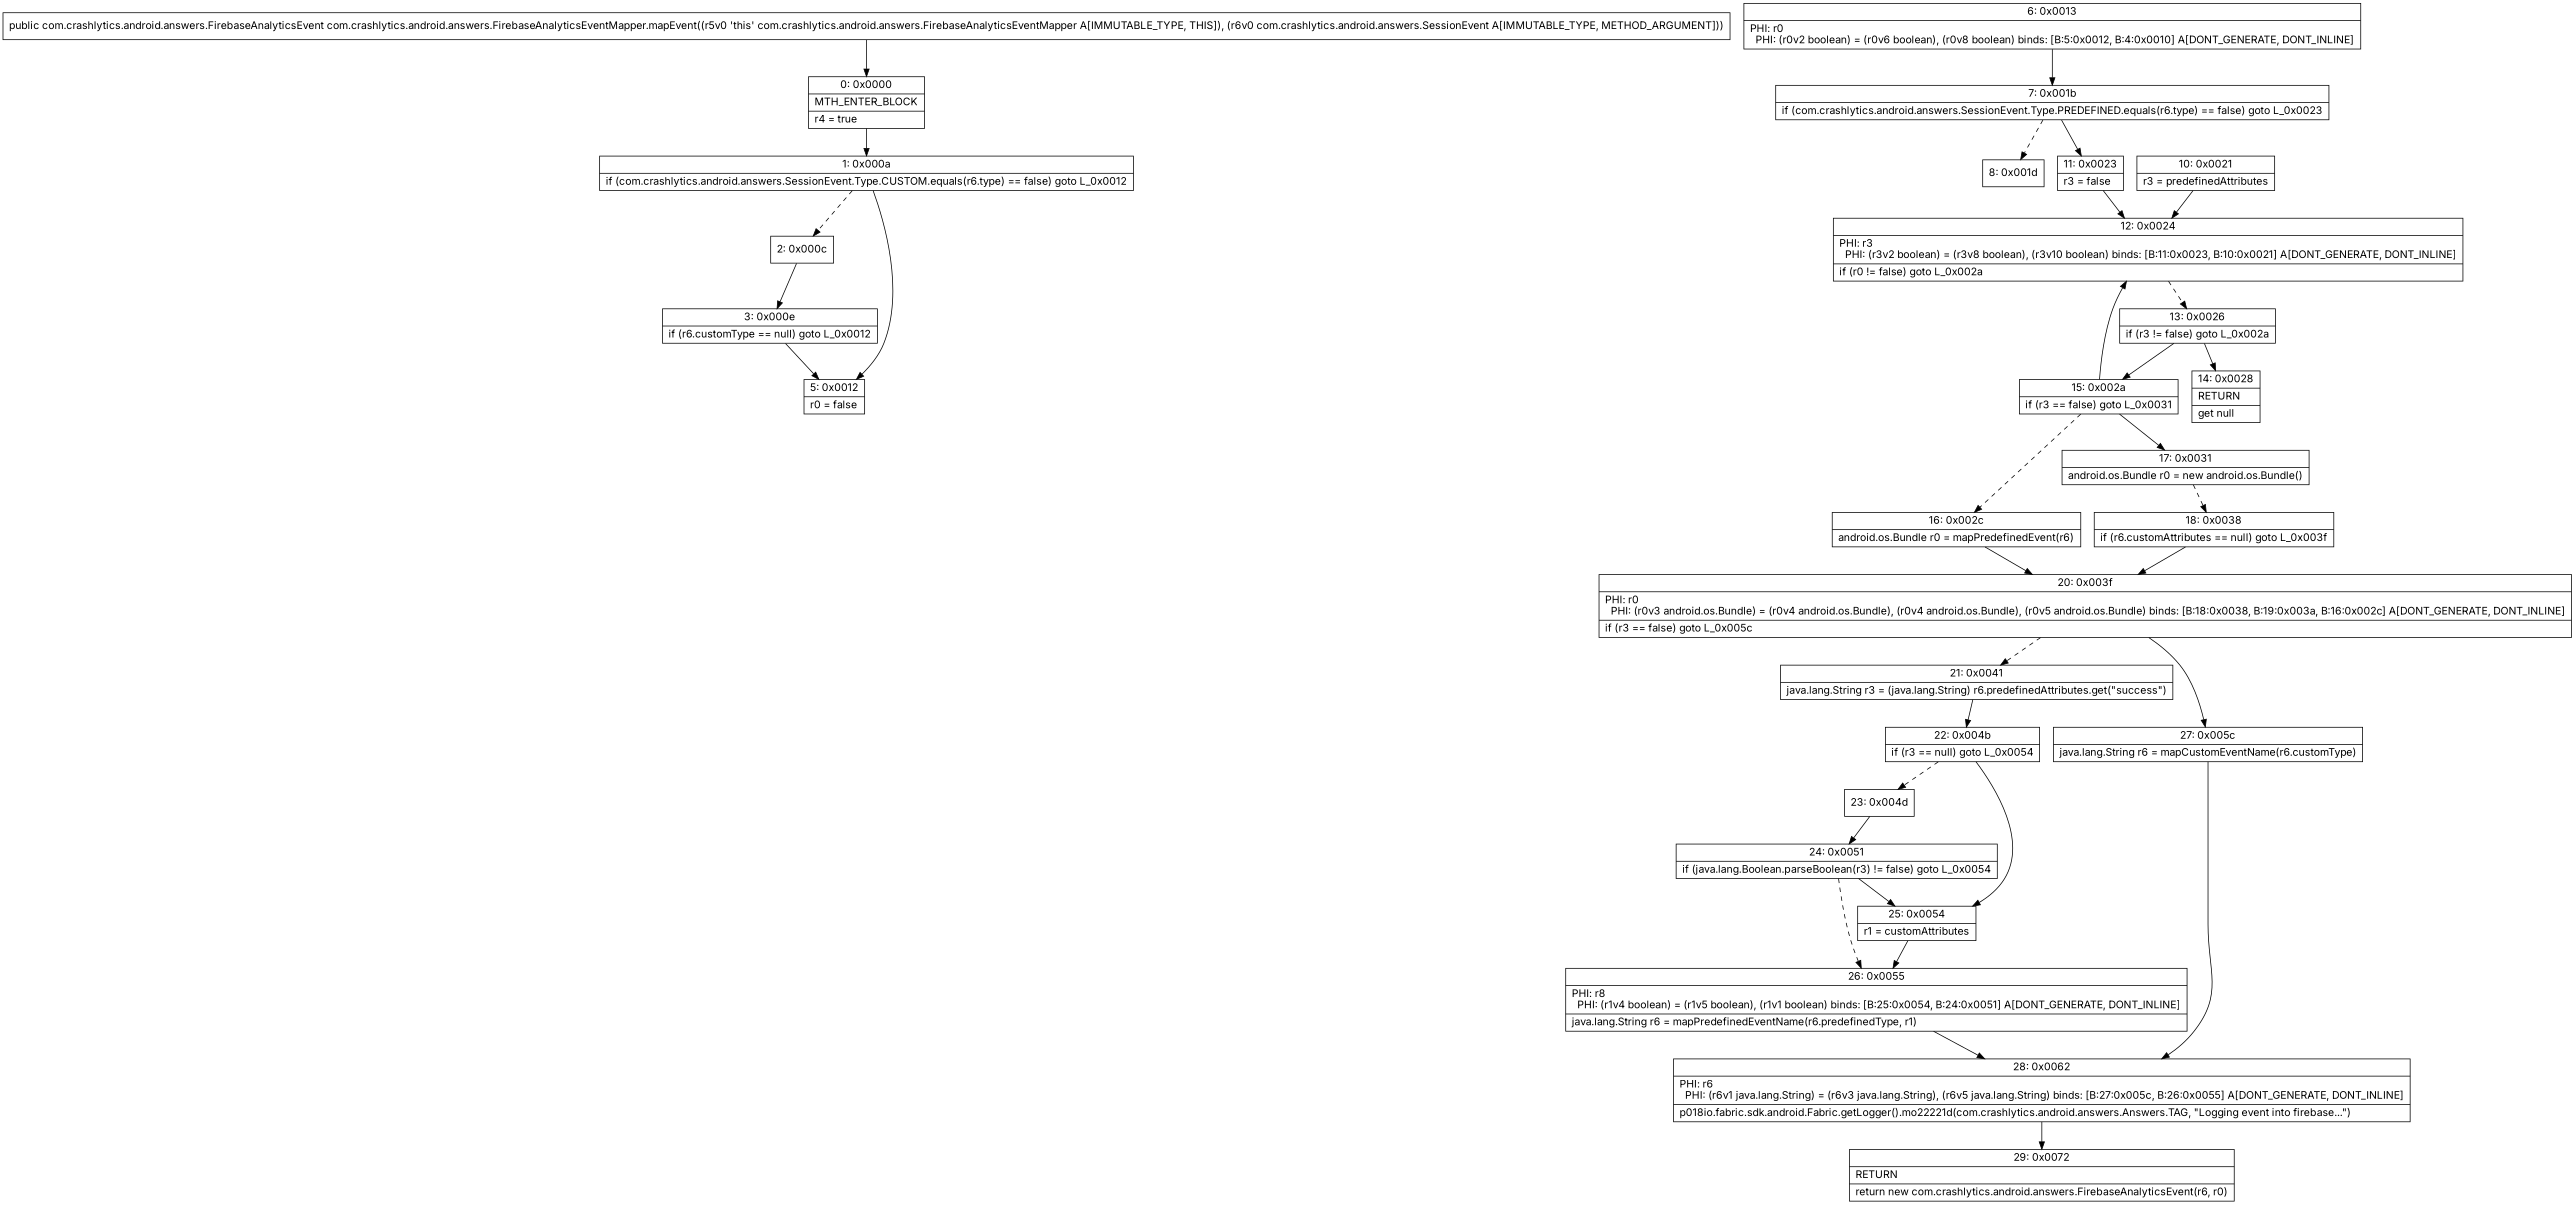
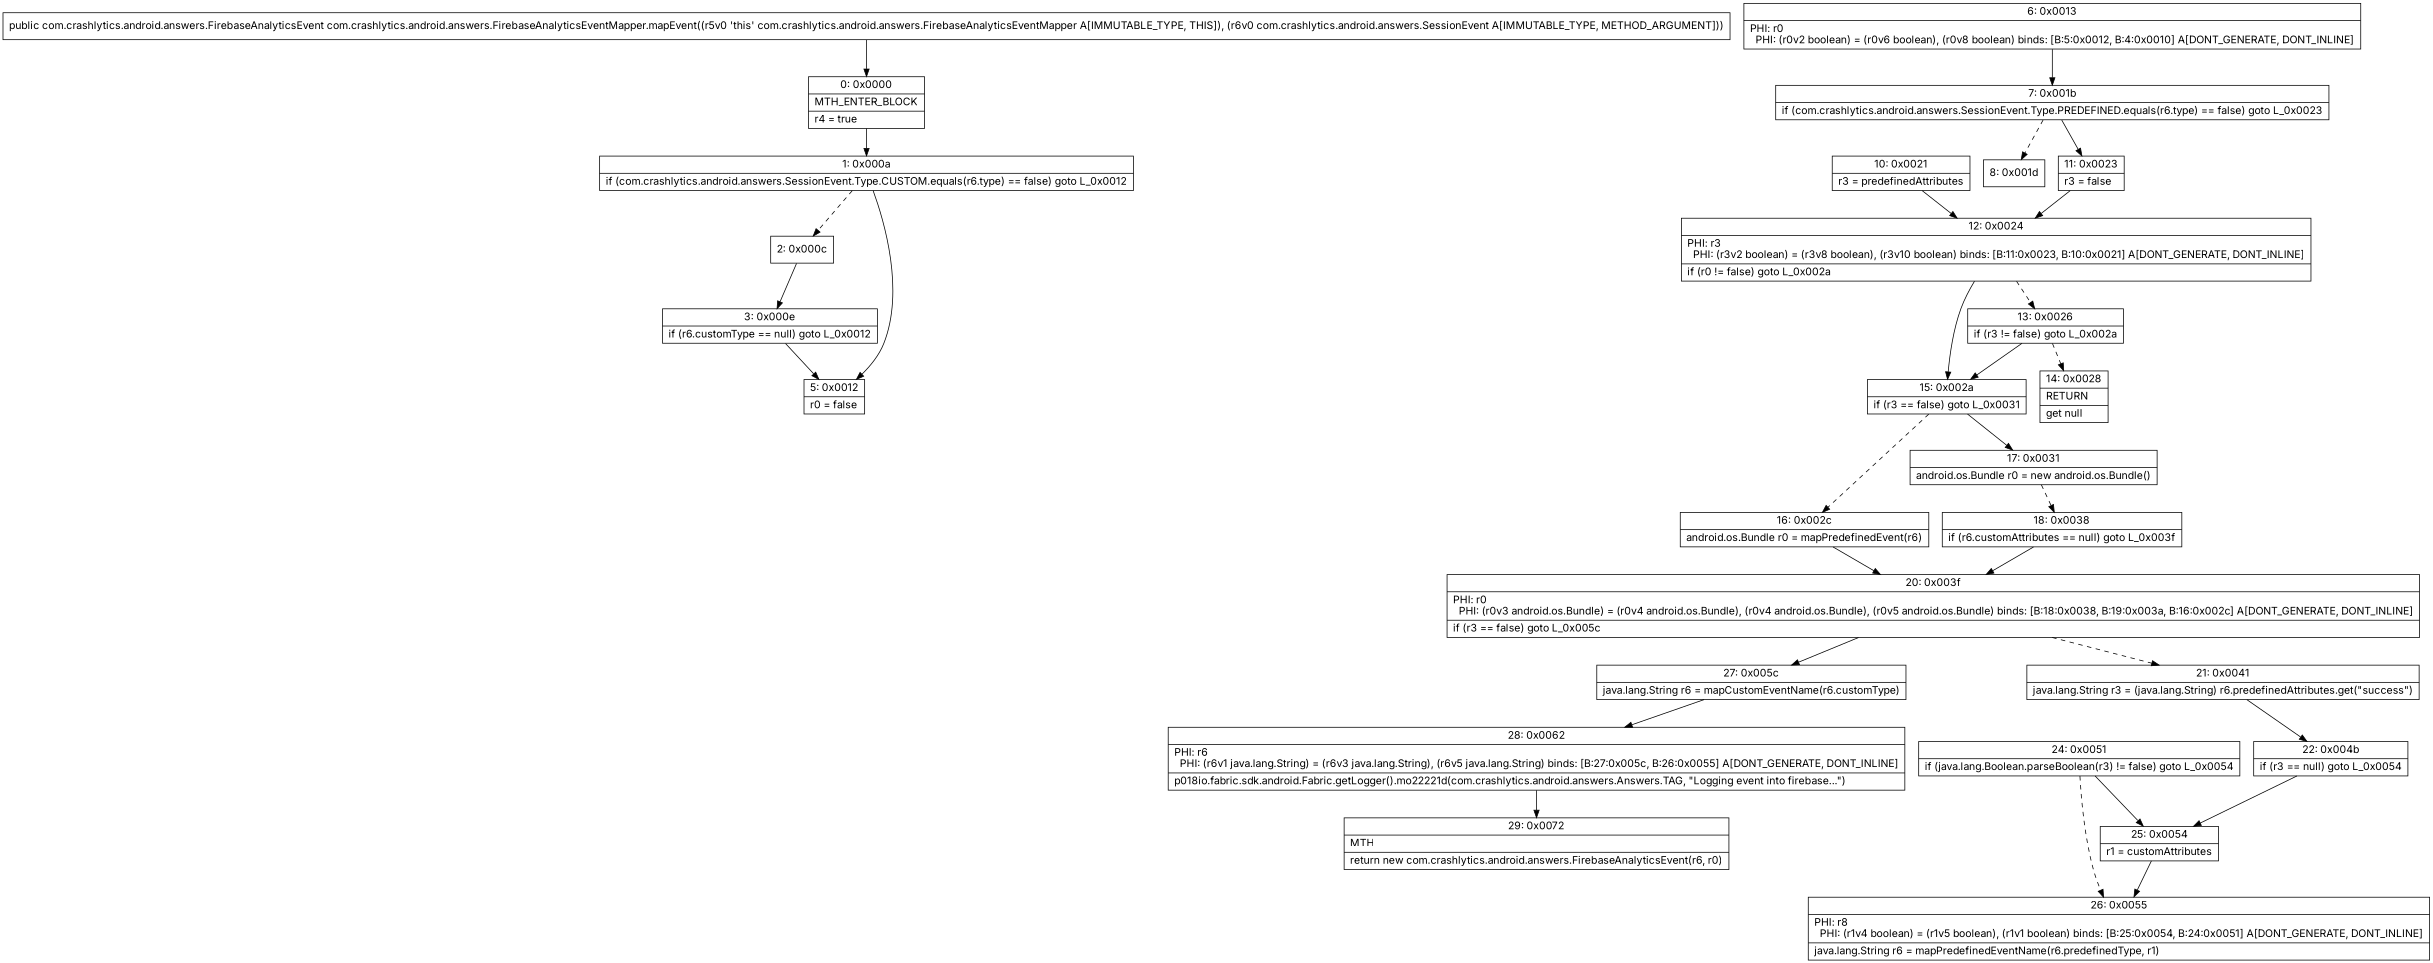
(2106, 332) -> (1956, 325)
(2209, 354) -> (2057, 354)
(1879, 803) -> none
(1956, 1043) -> none
(1877, 1175) -> (1362, 843)
